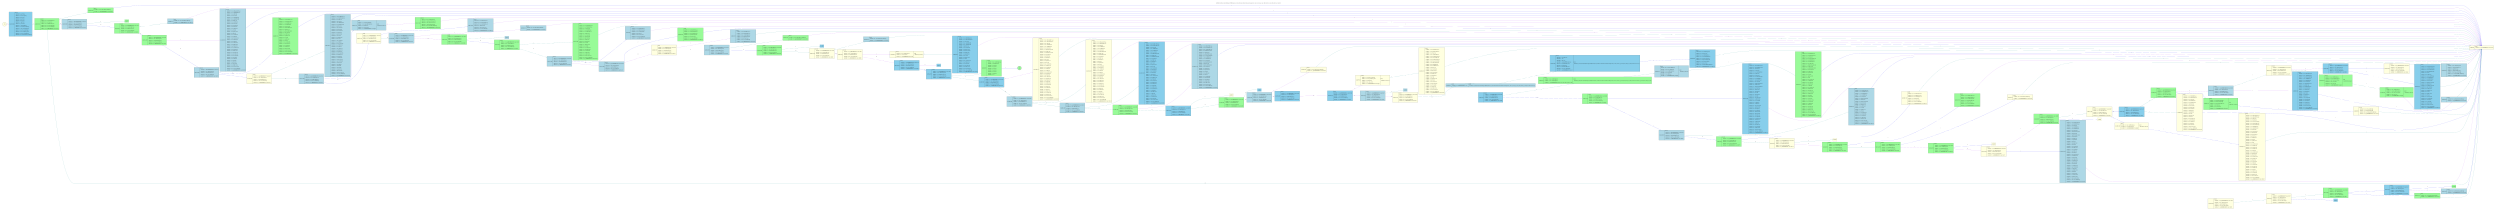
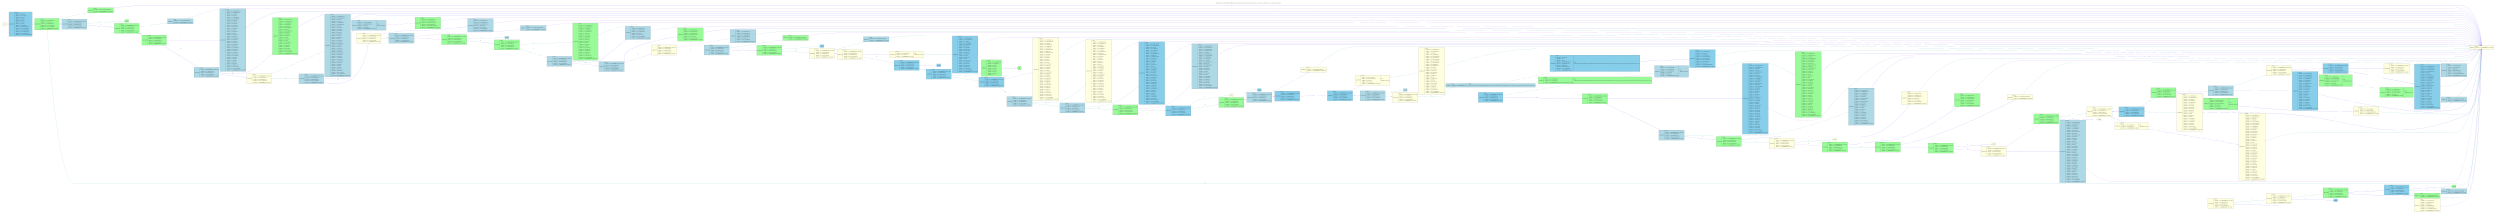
none -> (2427, 205)
